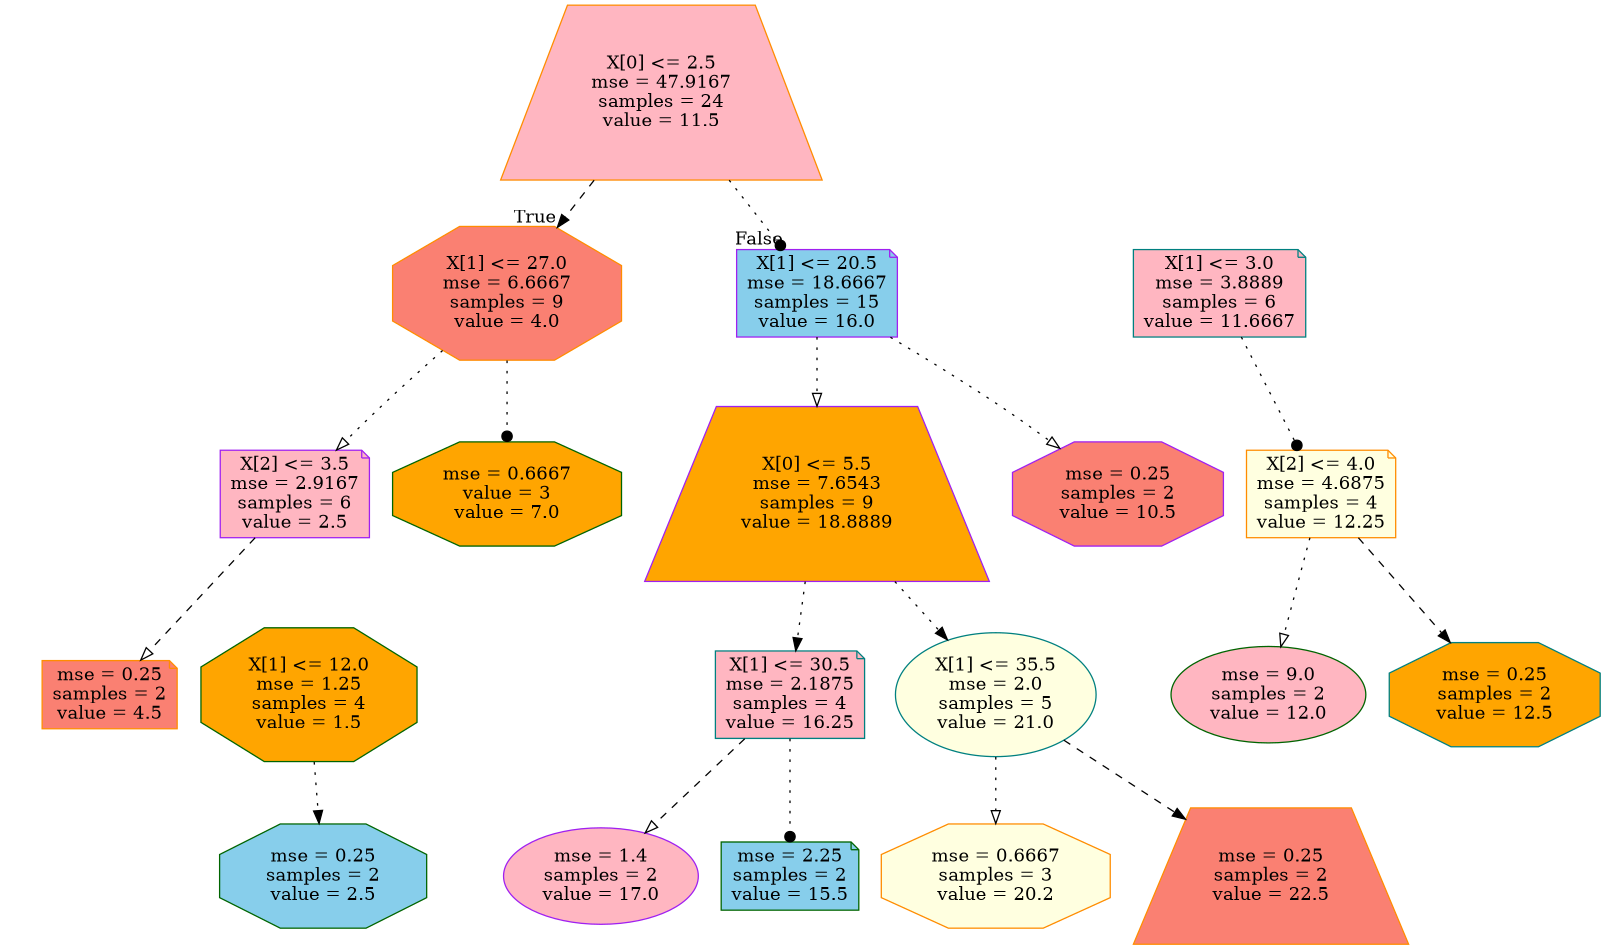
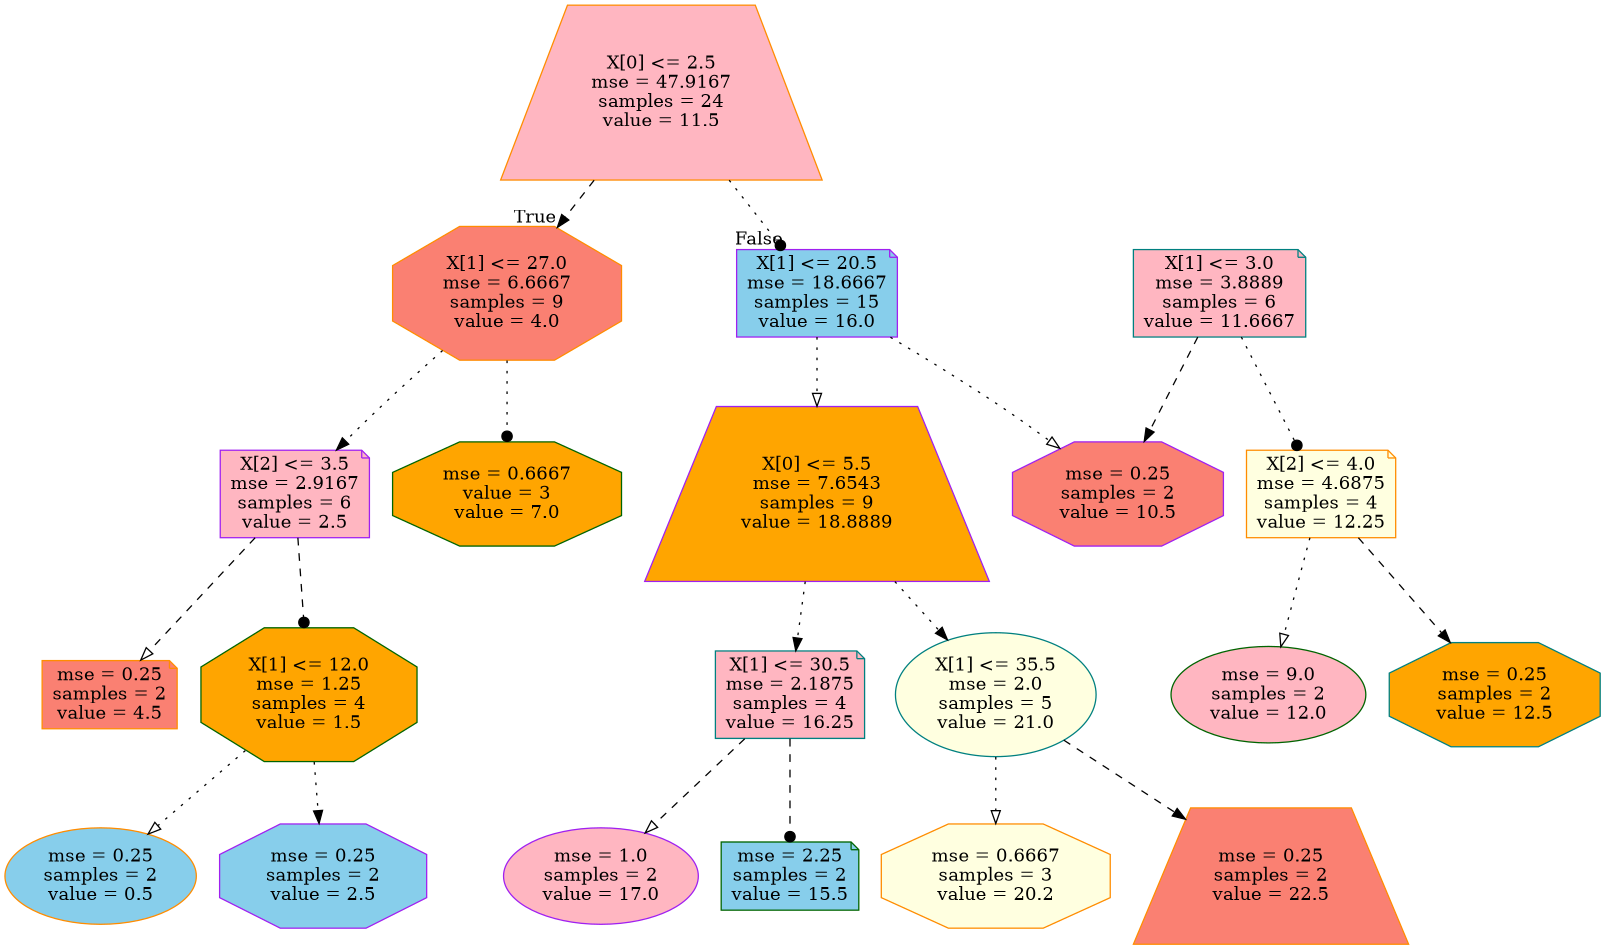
none -> (1174, 383)
(394, 395) -> (394, 395)
none -> (301, 577)
(790, 785) -> (790, 785)
none -> (101, 876)
(323, 876) -> (323, 876)
(601, 876) -> (601, 876)
